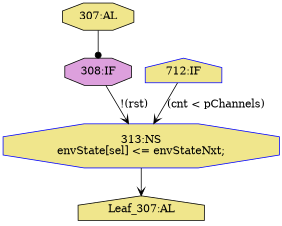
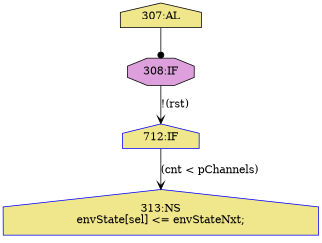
(98, 17) -> (161, 17)
(115, 101) -> (161, 101)
(141, 146) -> (161, 215)
(141, 209) -> none
